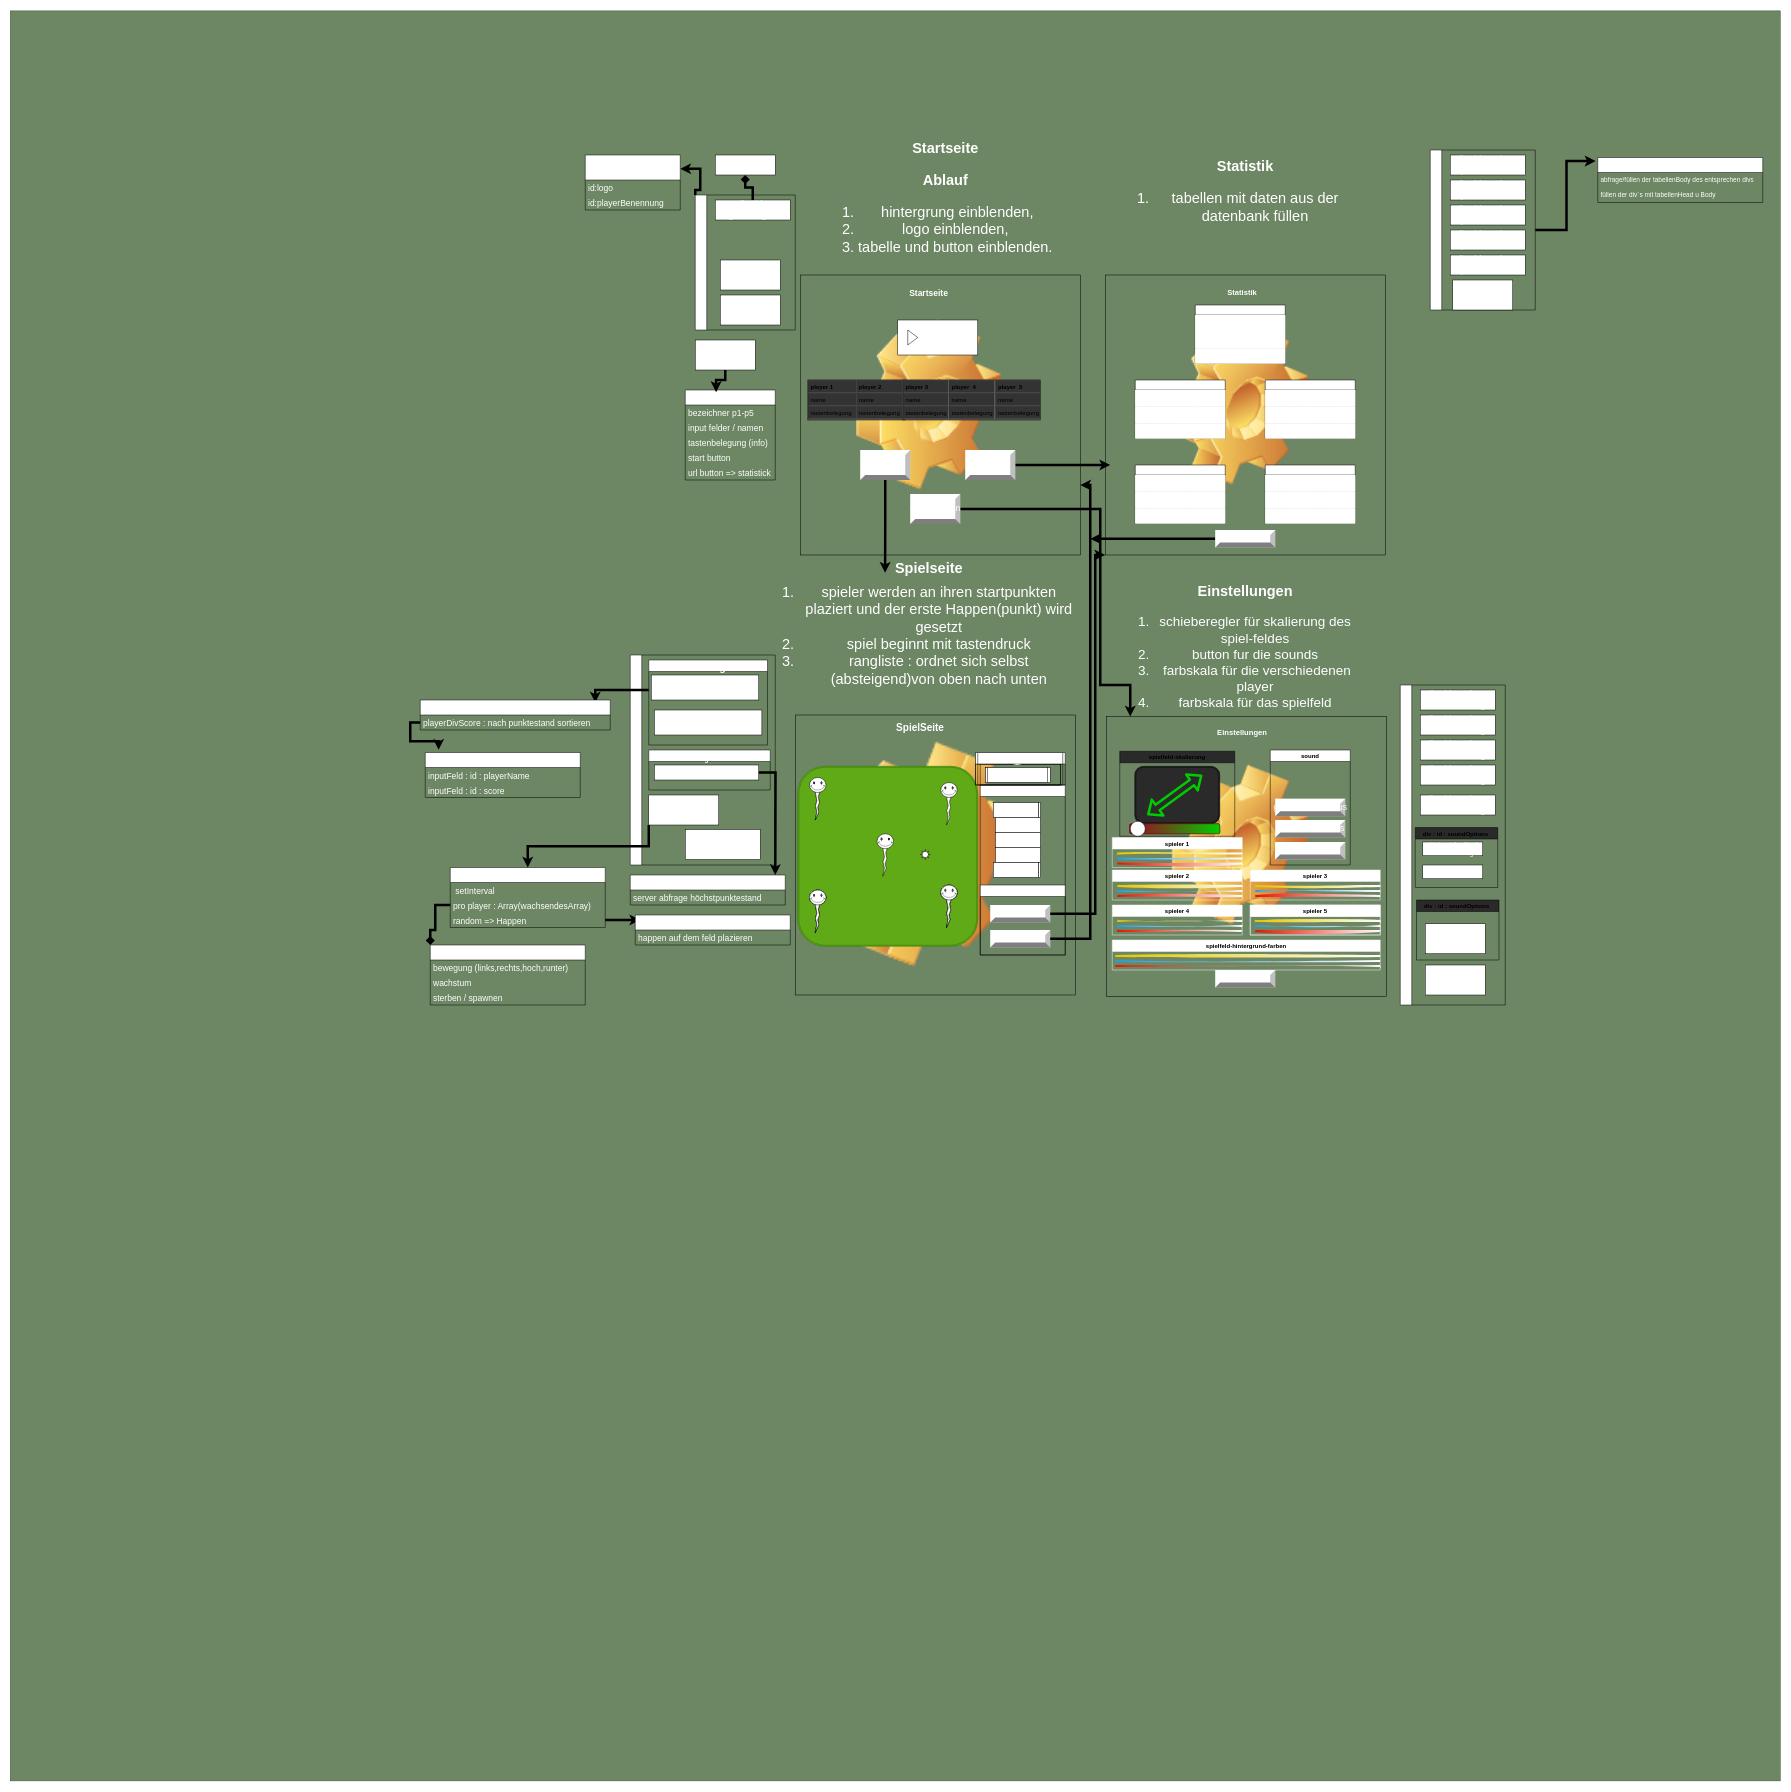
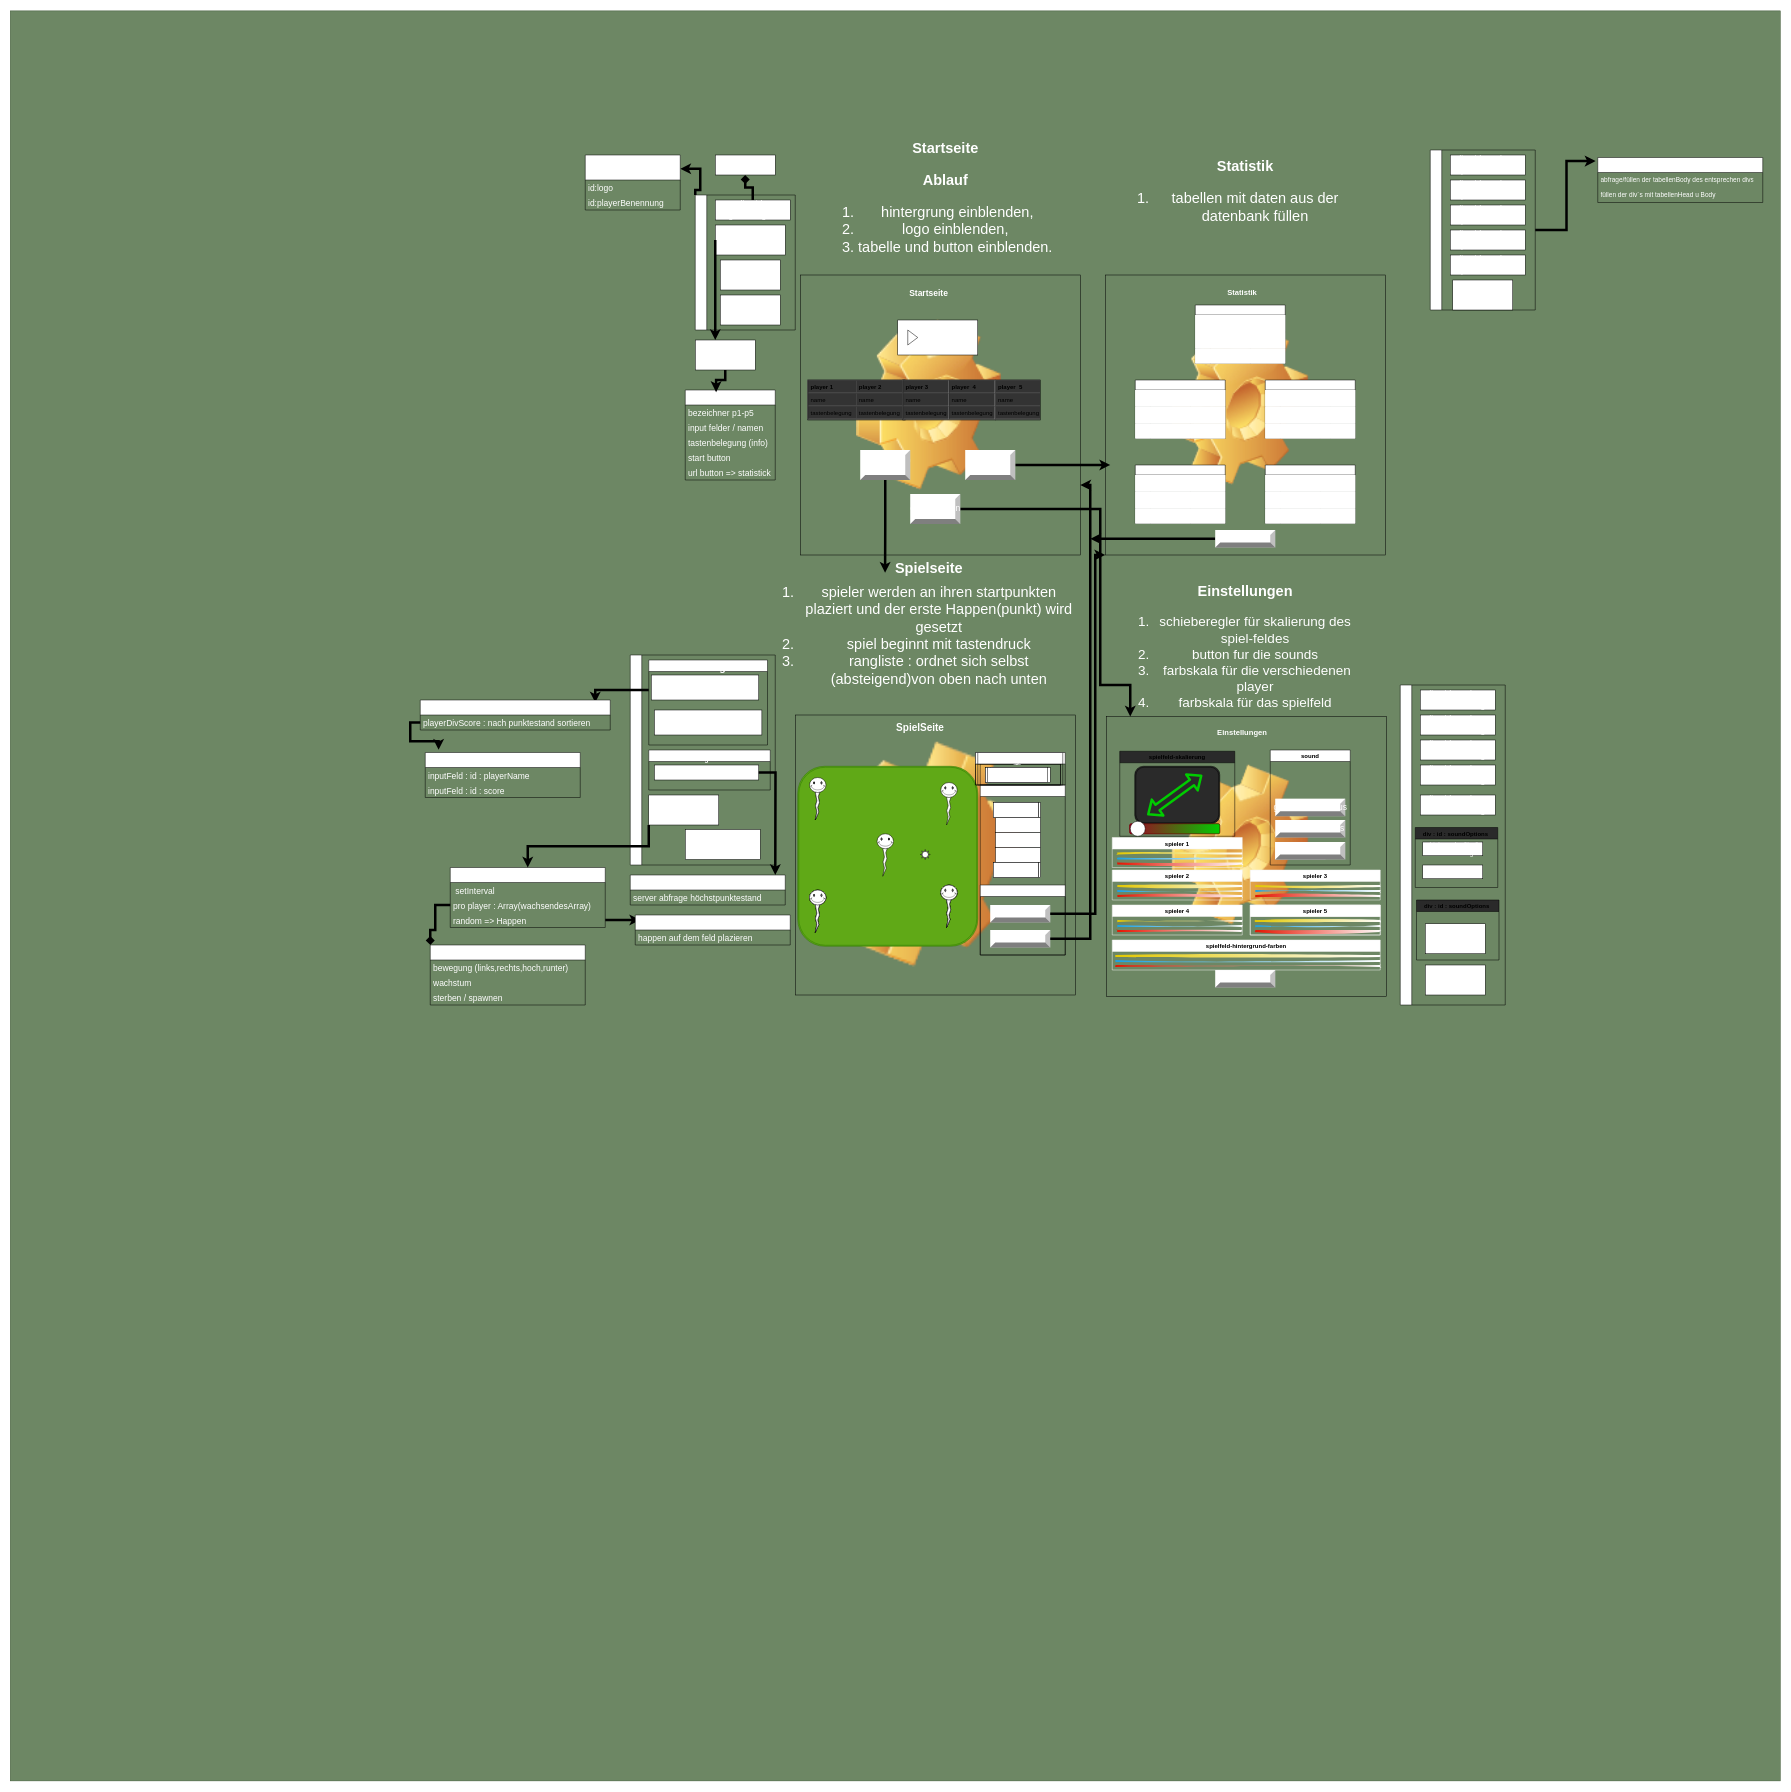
none -> (750, 240)
none -> (715, 286)
